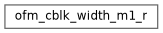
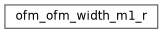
(81, 17) -> (81, 17)
